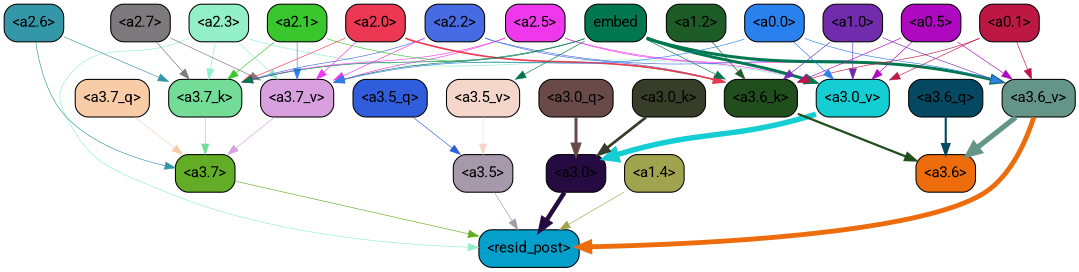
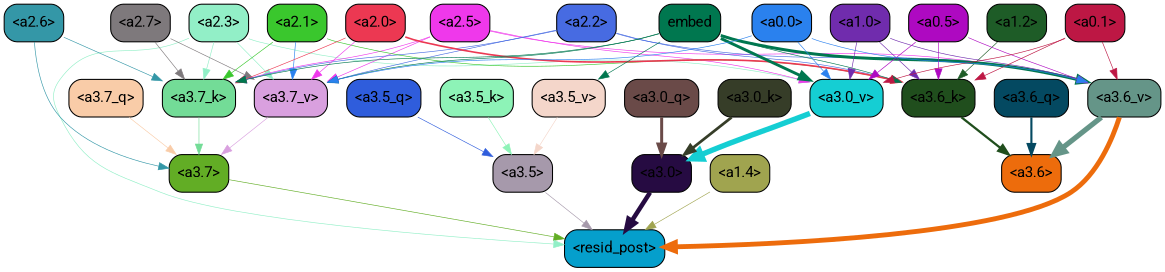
(384, 57) -> (447, 53)
none -> (477, 98)
